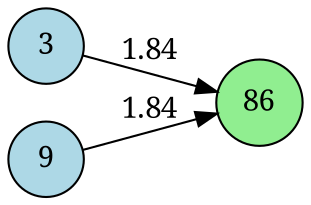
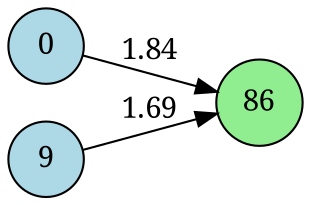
(46, 46) -> (46, 46)
(150, 110) -> (150, 110)
